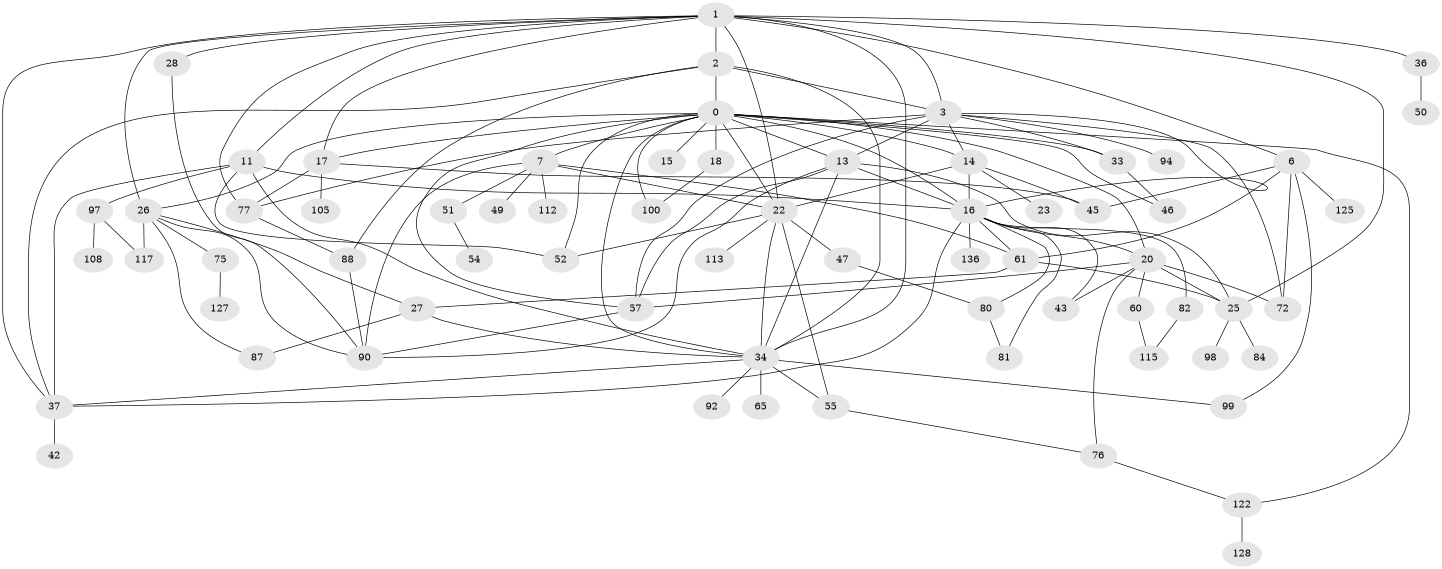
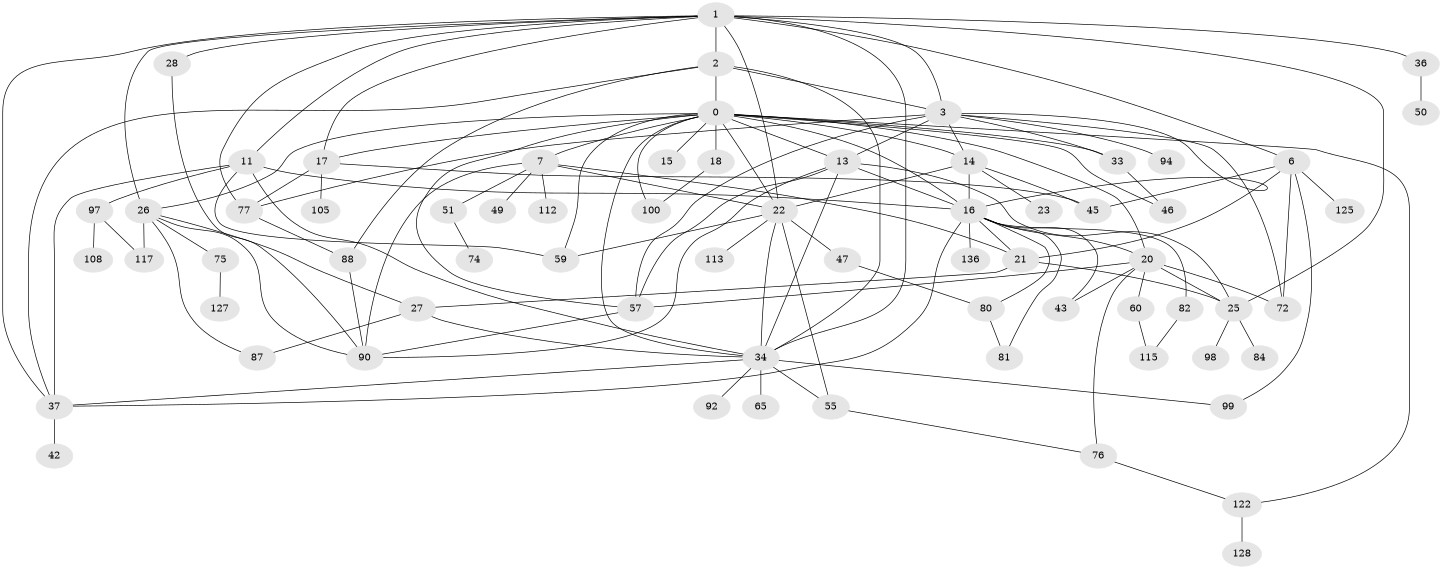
(474, 260) -> (474, 260)
(561, 260) -> (561, 260)
(1021, 260) -> (1021, 260)
